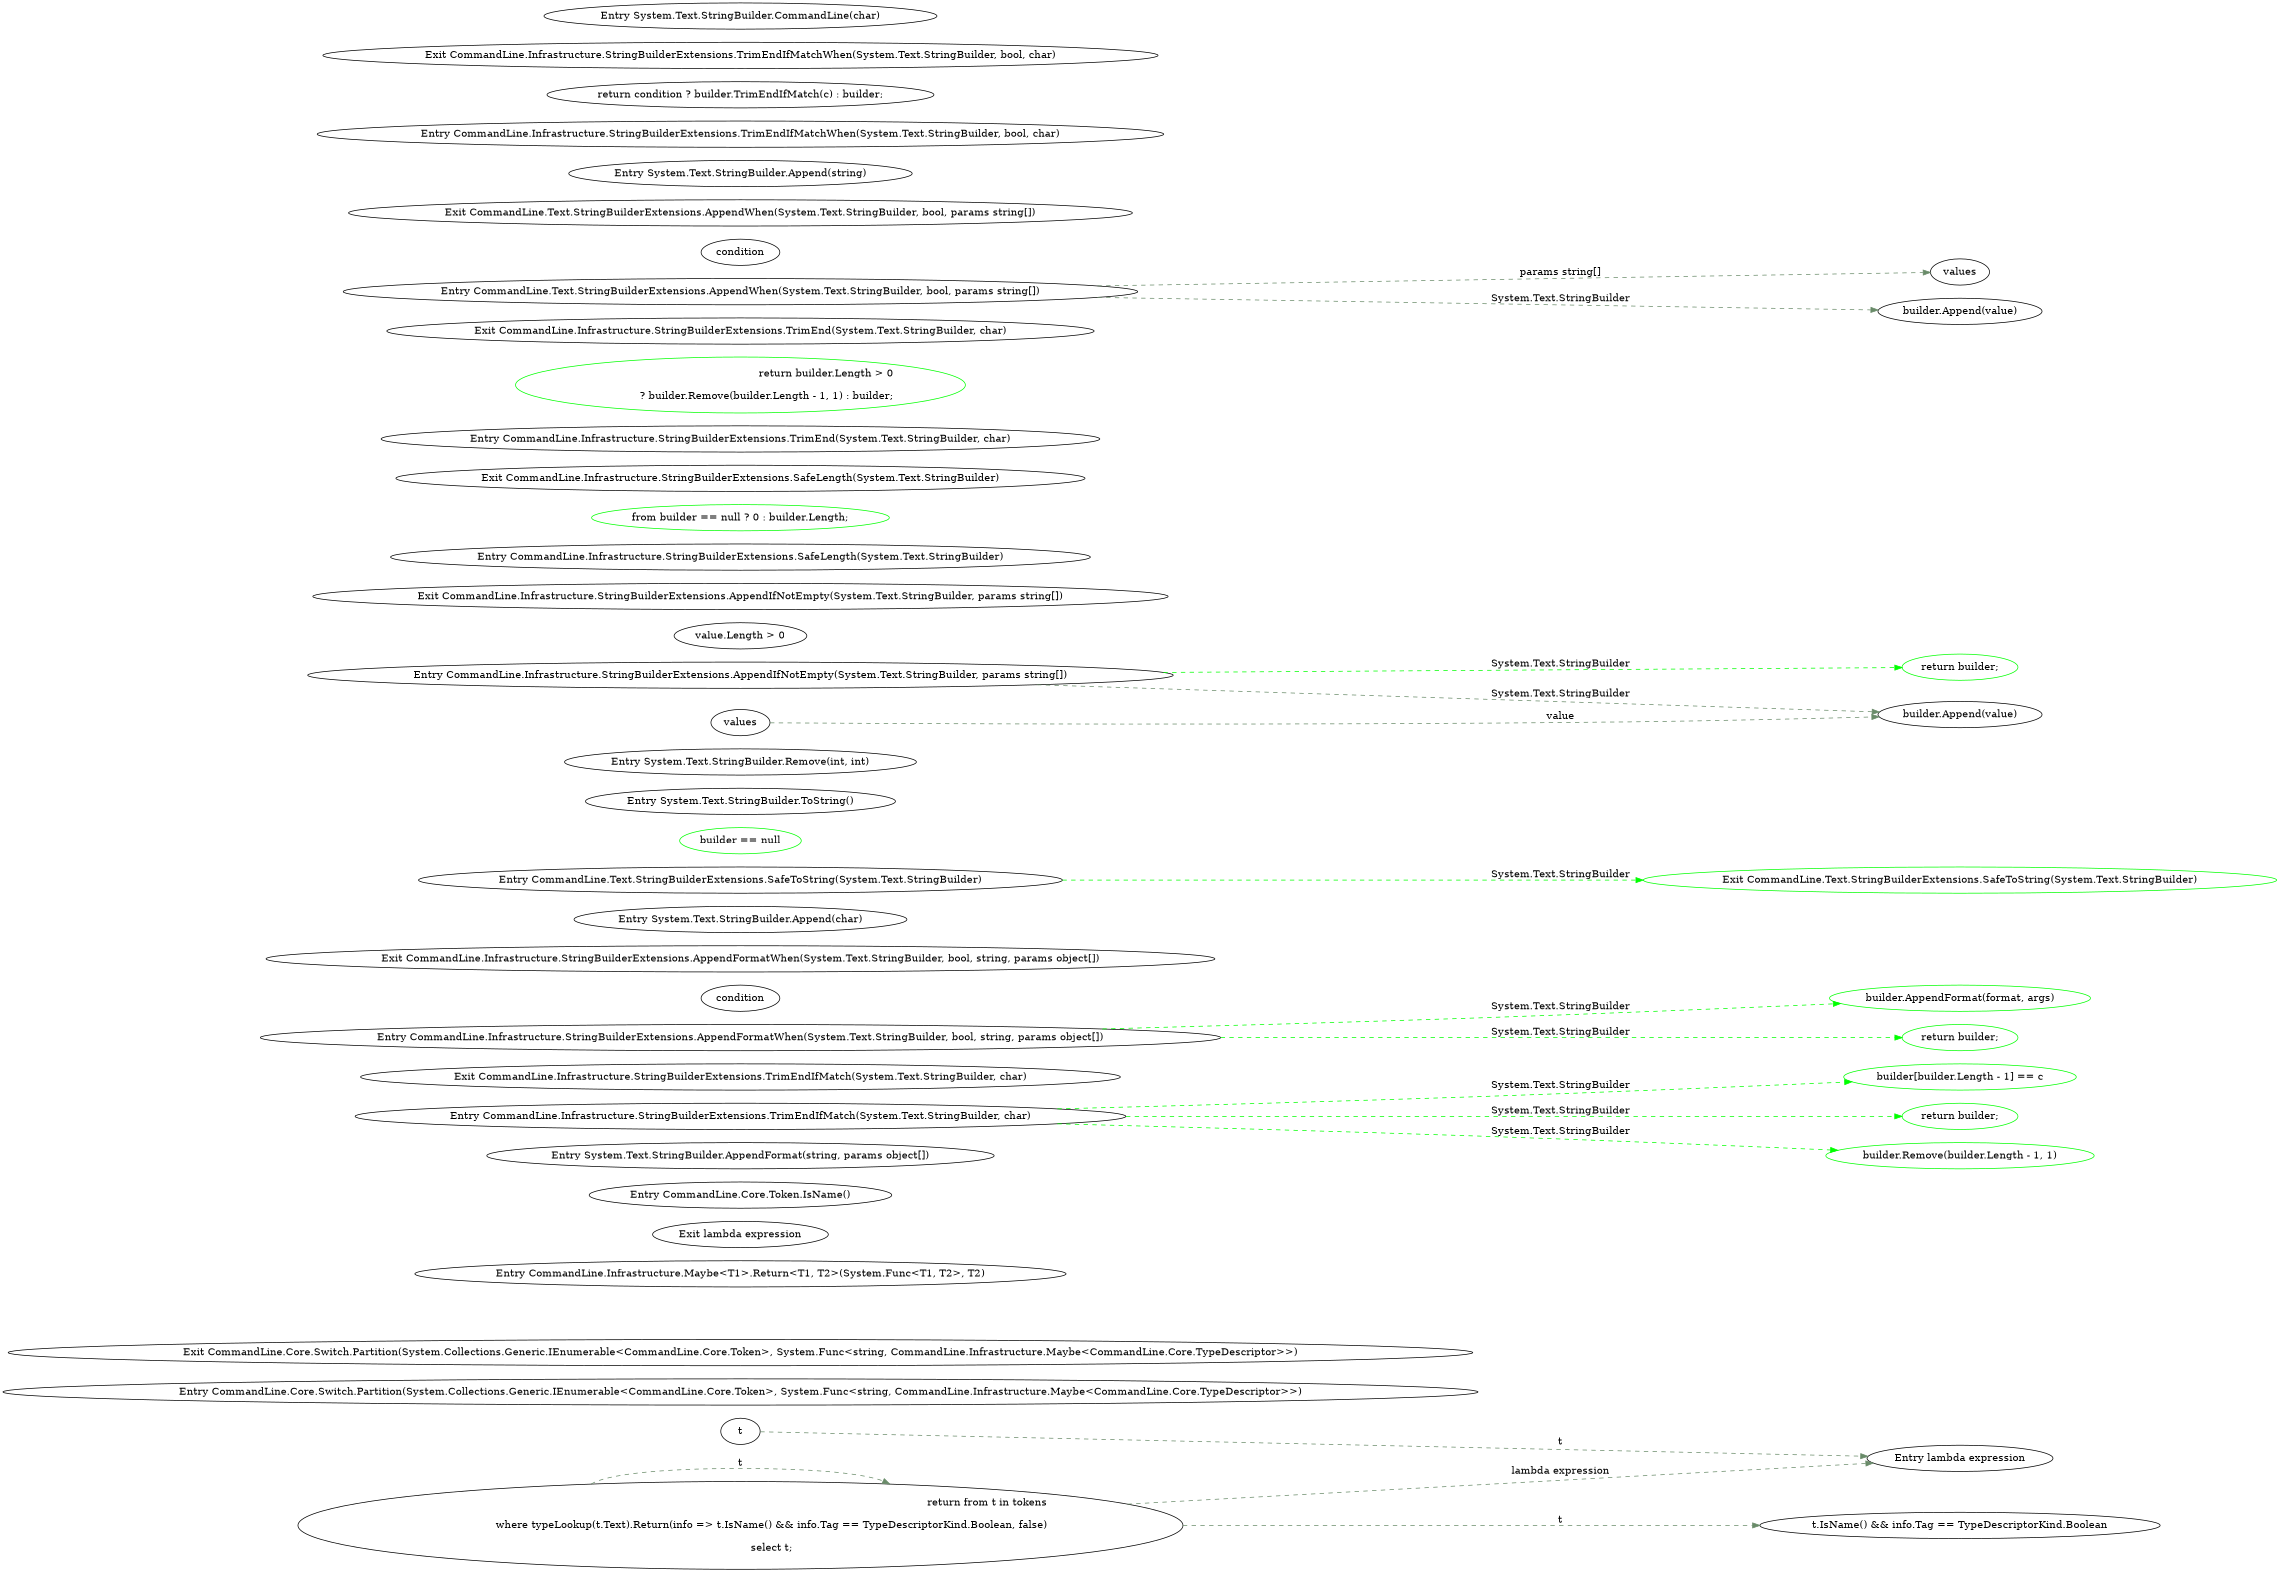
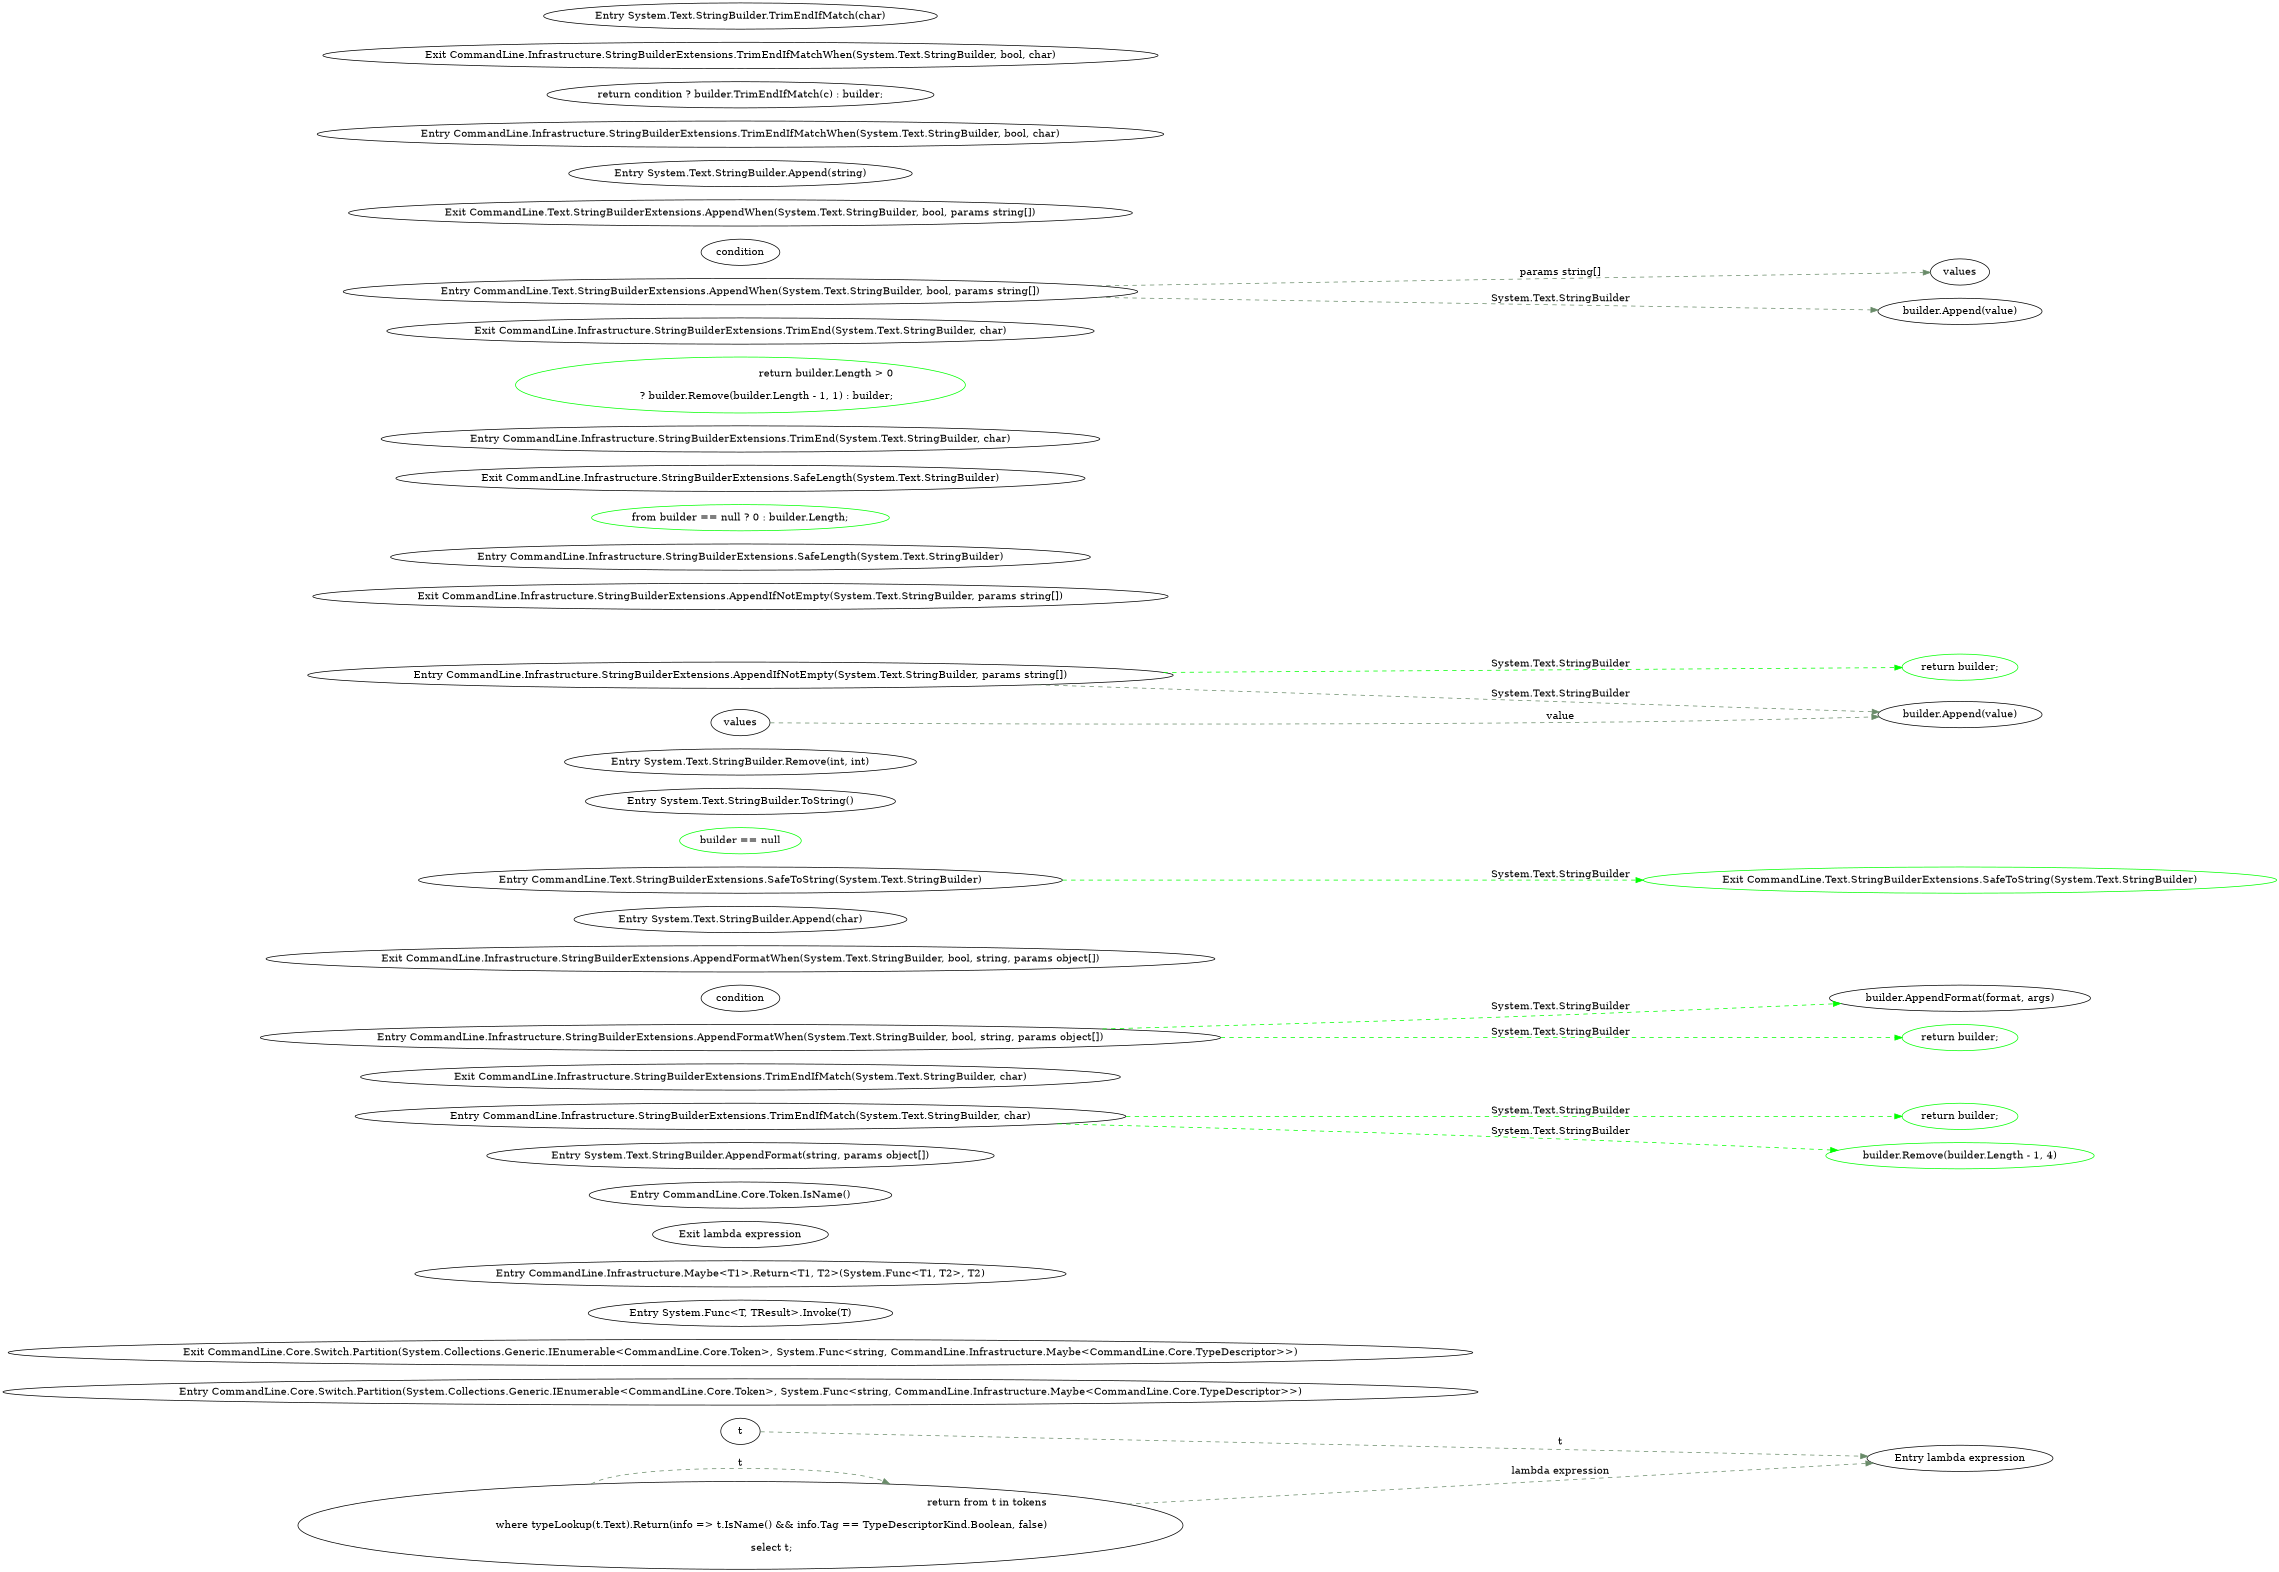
(740, 16) -> (740, 16)
(740, 636) -> none
(1960, 998) -> (1960, 998)
(1960, 1077) -> none
(1960, 1156) -> (1960, 1156)
none -> (740, 1313)
(1960, 1525) -> none
